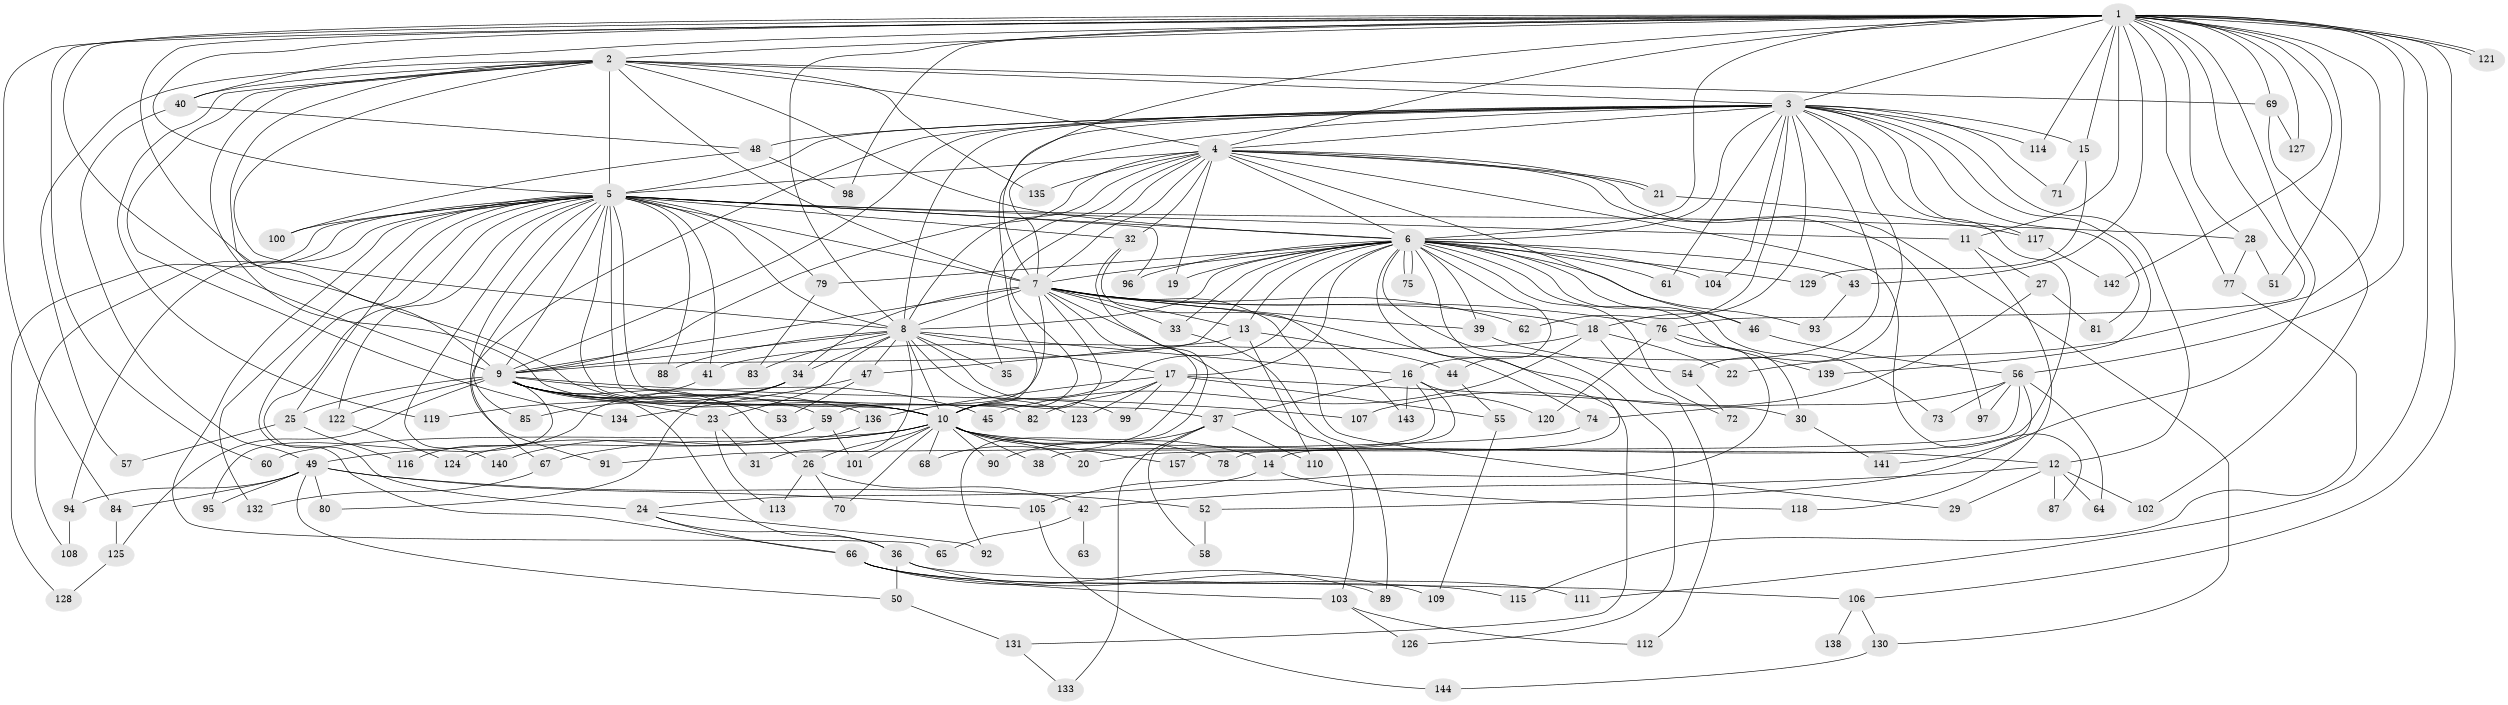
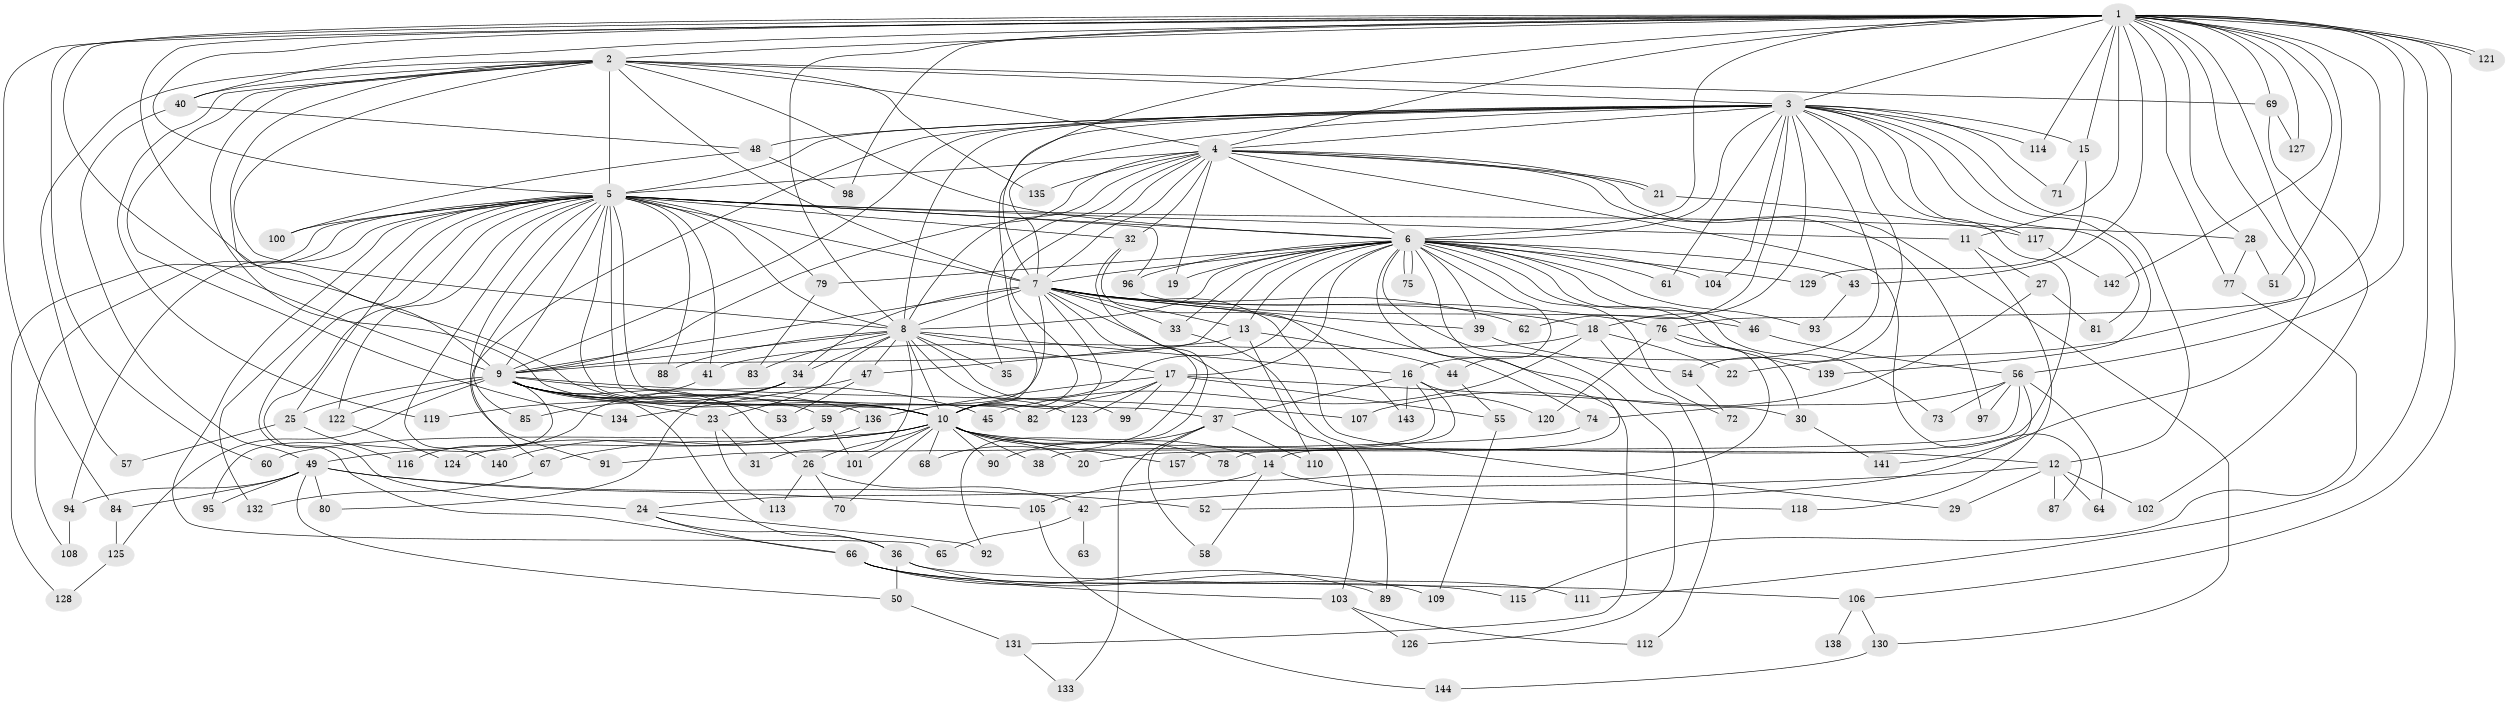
(1474, 231) -> (1424, 314)
(1205, 533) -> (1234, 513)
